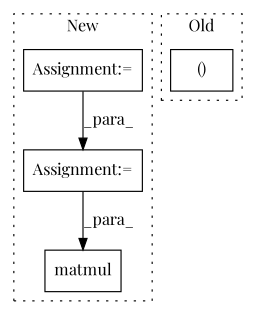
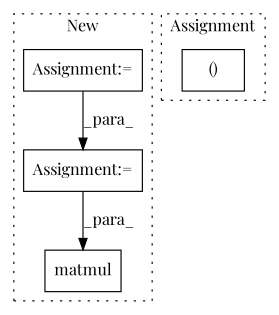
(202, 27) -> (213, 27)
